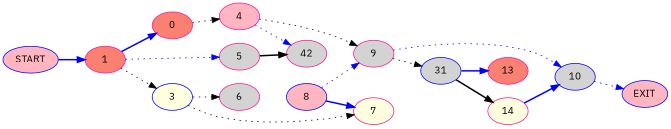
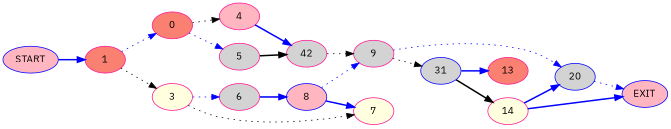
(306, 28) -> (337, 54)
(270, 33) -> (270, 33)
(135, 44) -> (135, 44)
(169, 58) -> (202, 39)
(575, 77) -> (575, 77)
(172, 97) -> (172, 97)
(202, 97) -> (202, 97)
none -> (269, 97)
none -> (571, 103)
